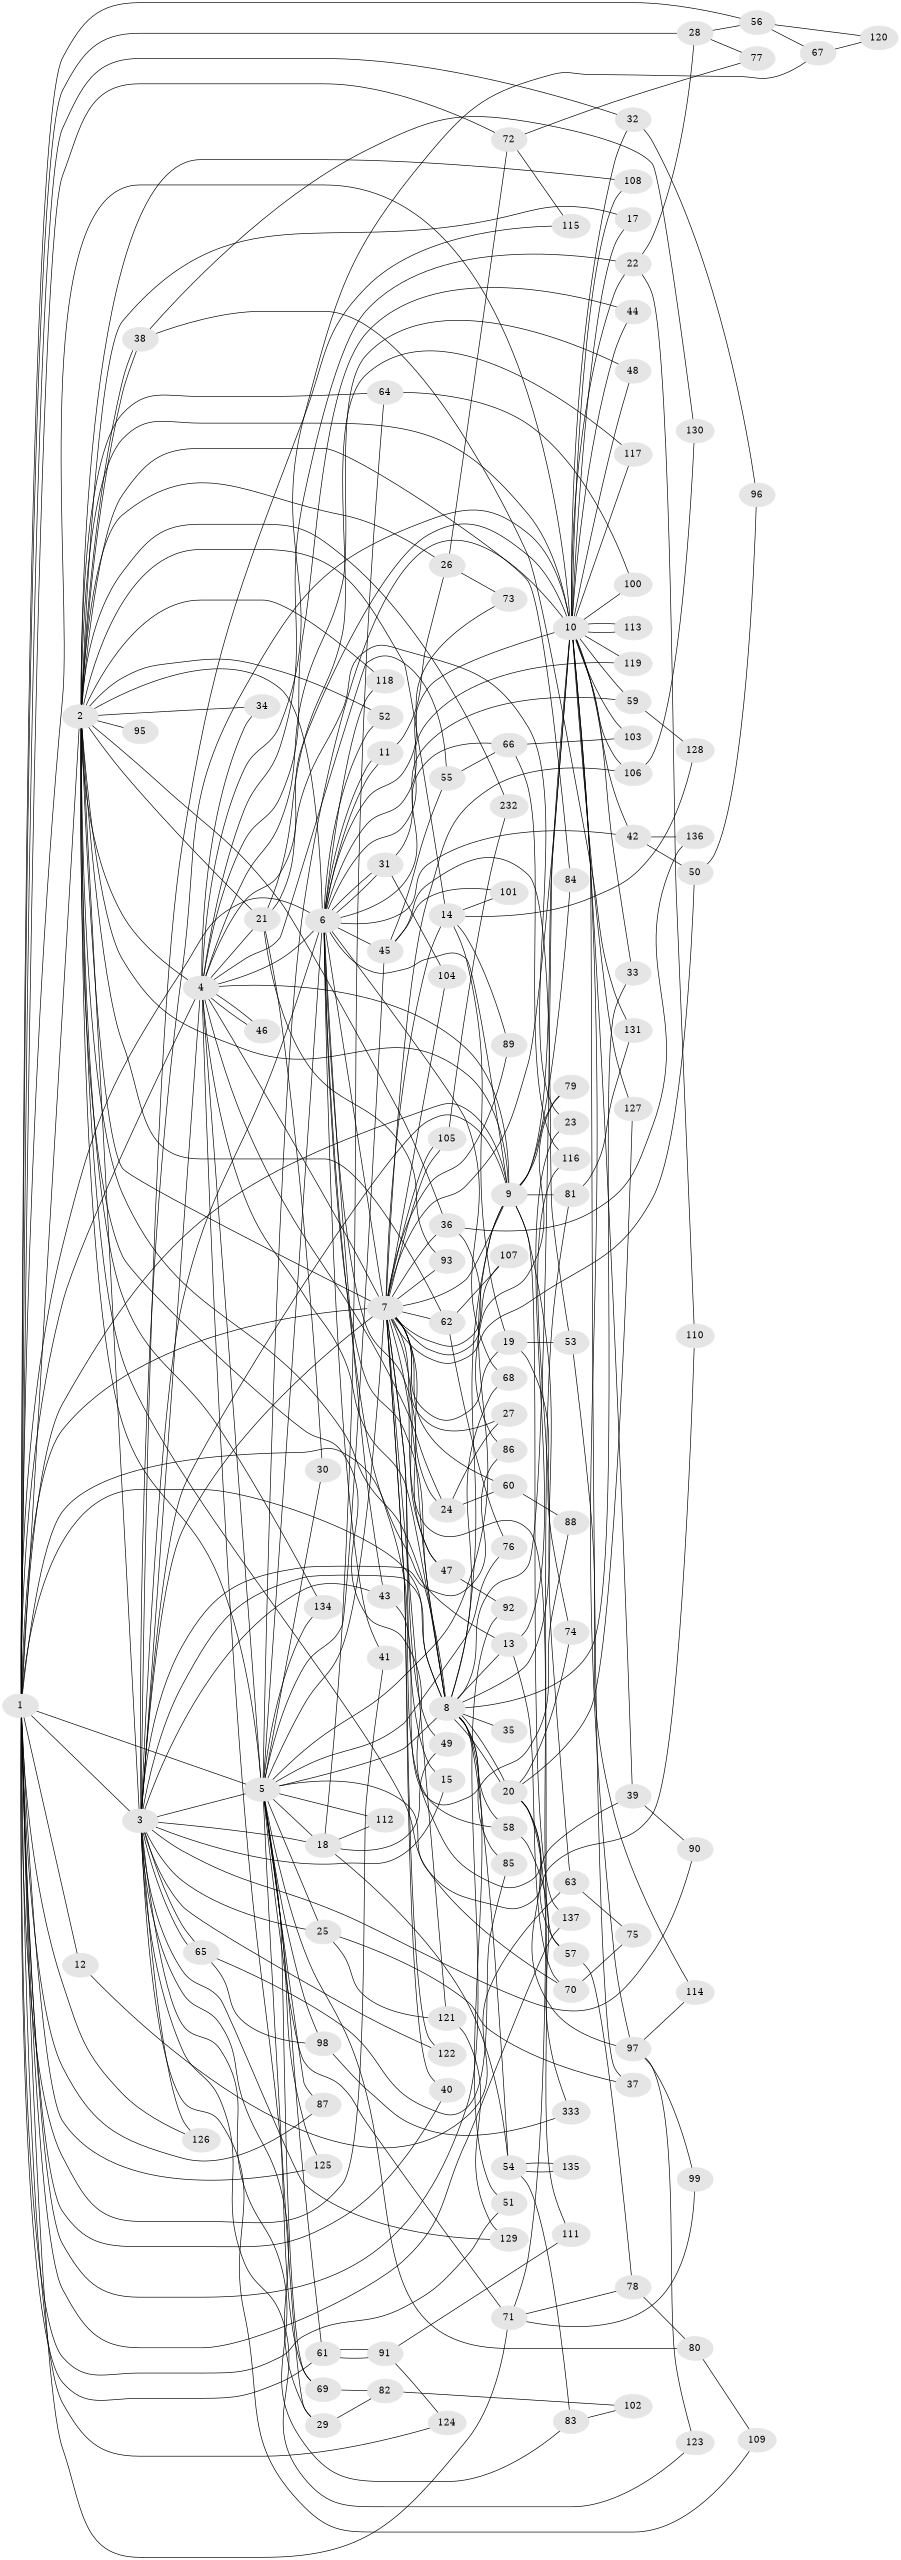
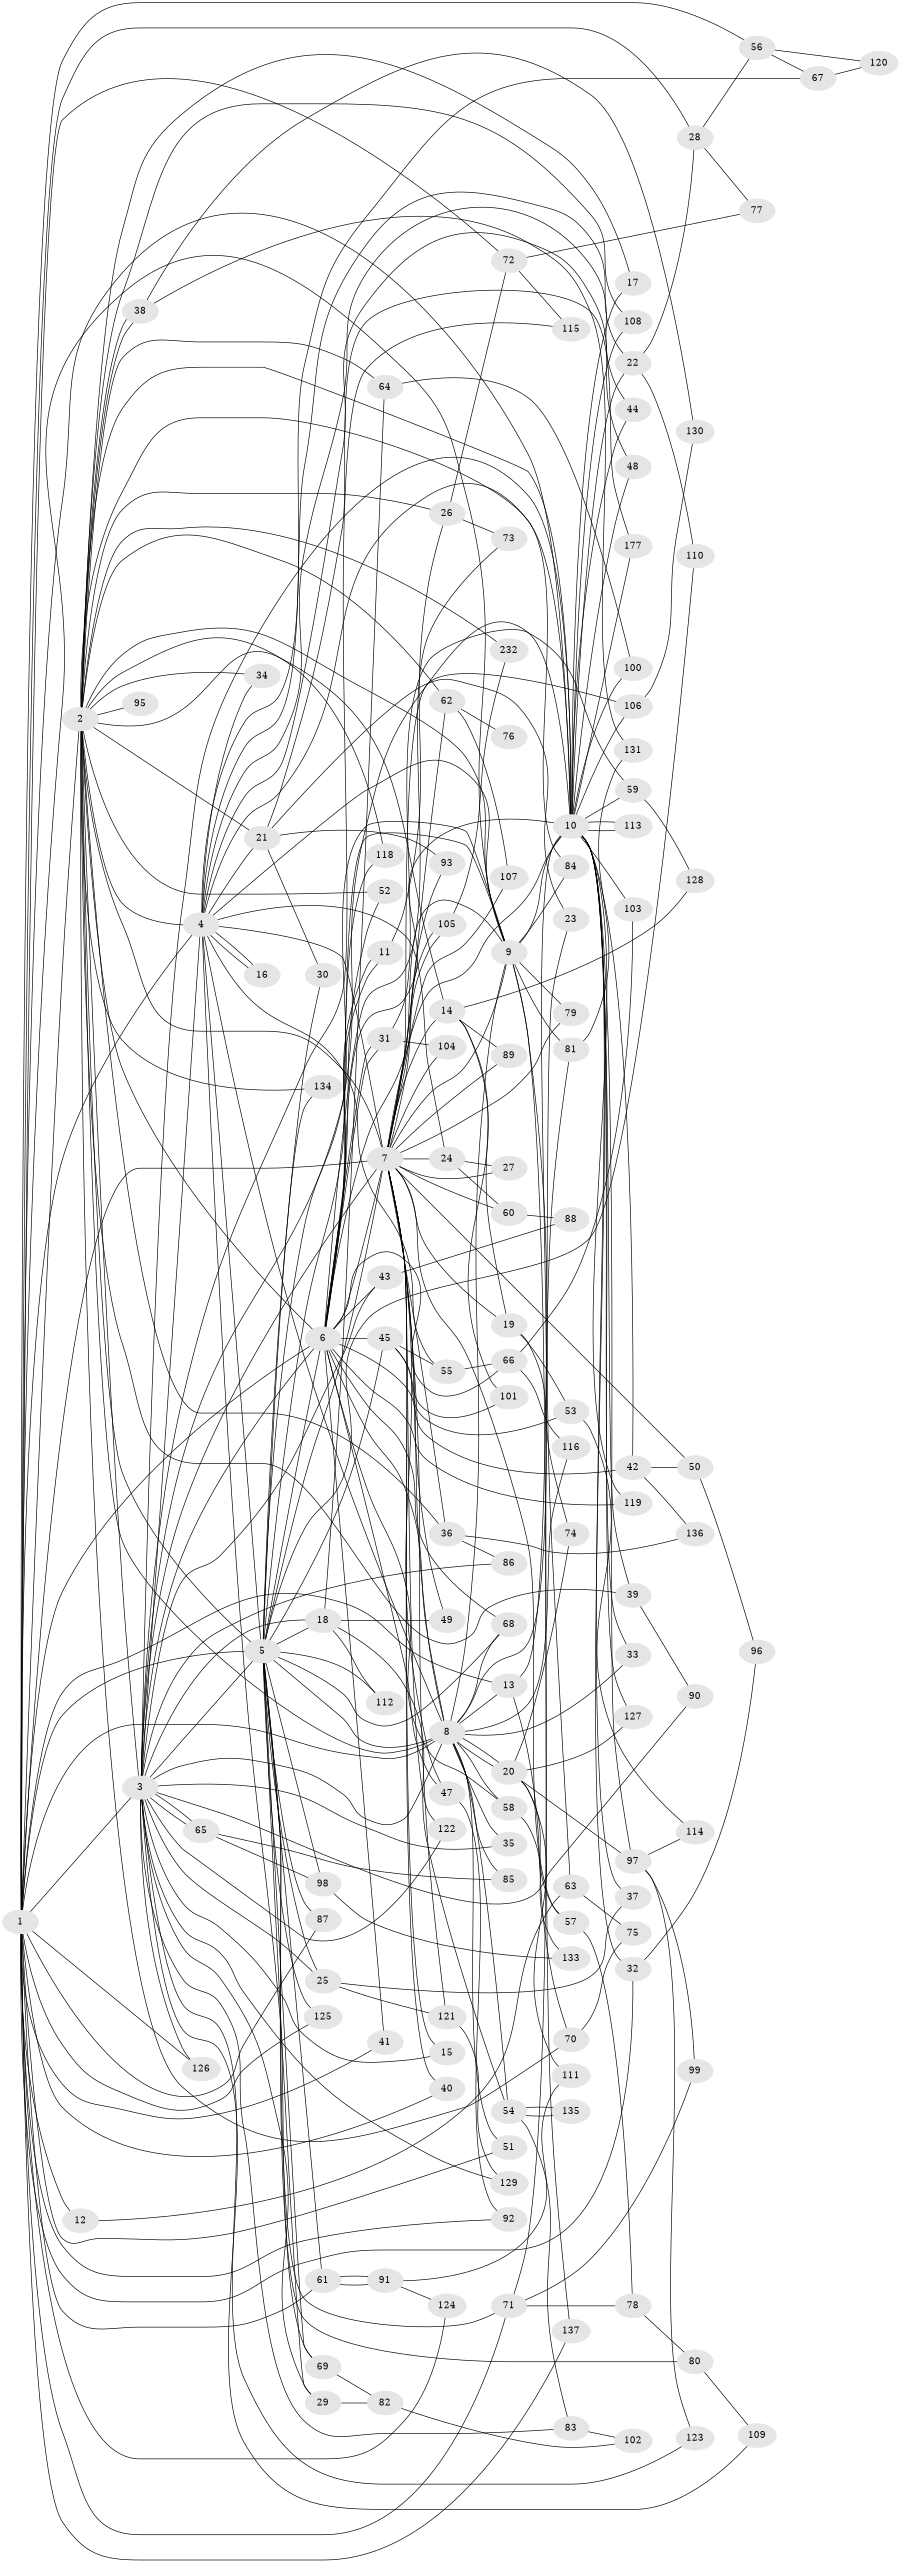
(633, 454) -> (633, 546)
(265, 967) -> none
(262, 1031) -> (262, 975)
(429, 1689) -> (394, 1725)
none -> (327, 1809)
(571, 2112) -> (571, 1959)
